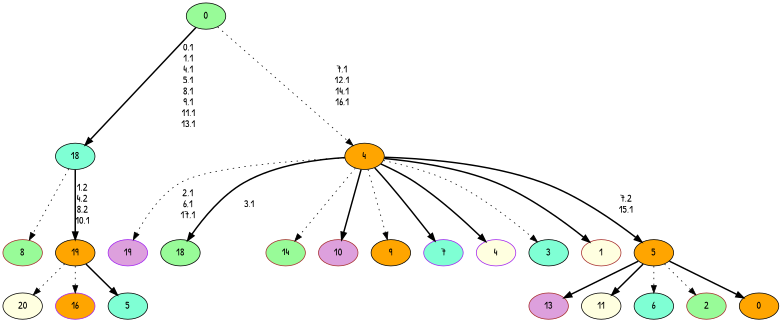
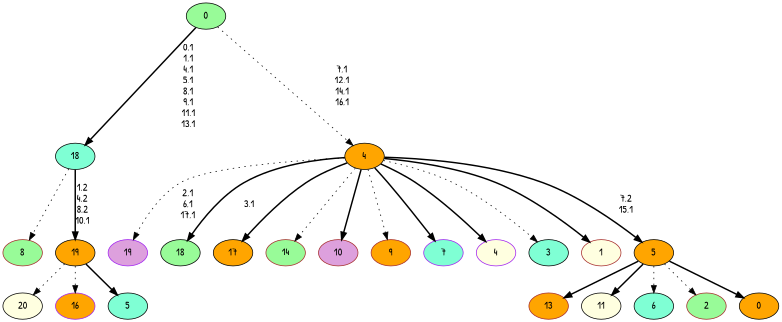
none -> (233, 253)
(391, 253) -> (391, 253)
(549, 306) -> (549, 306)
